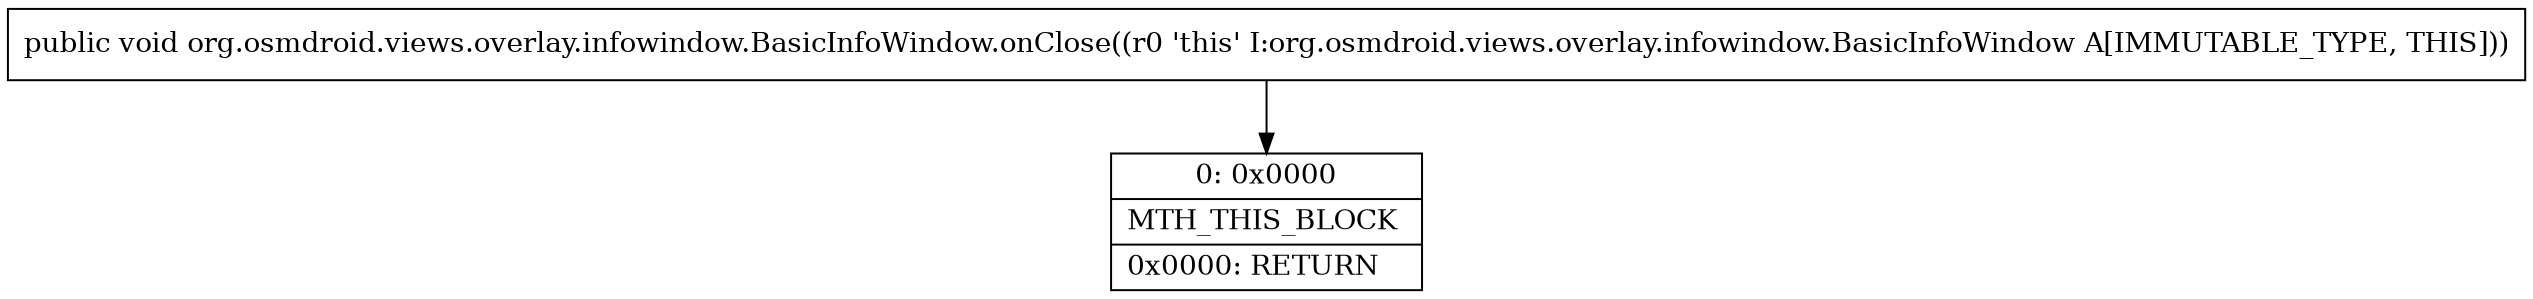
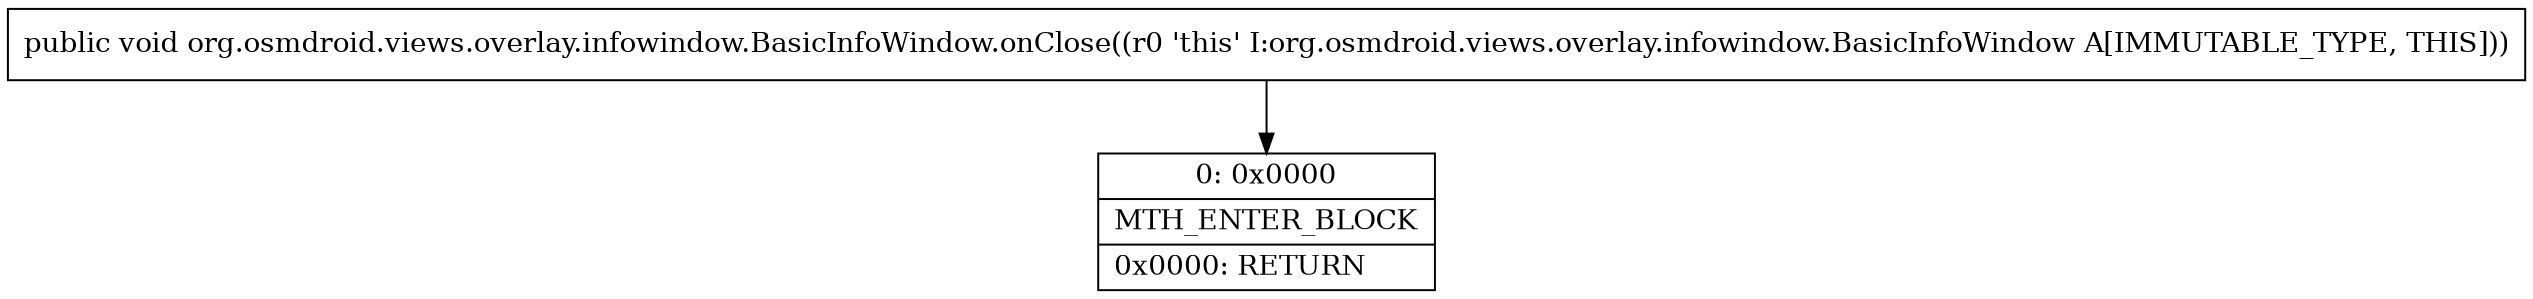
(1263, 221) -> (1267, 221)
